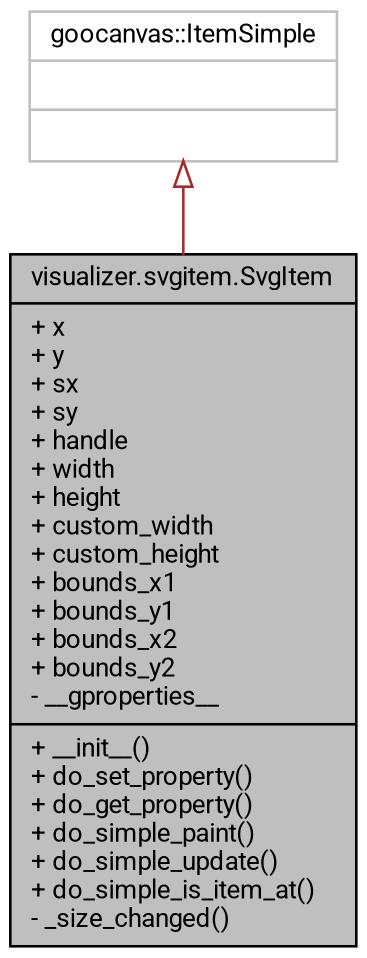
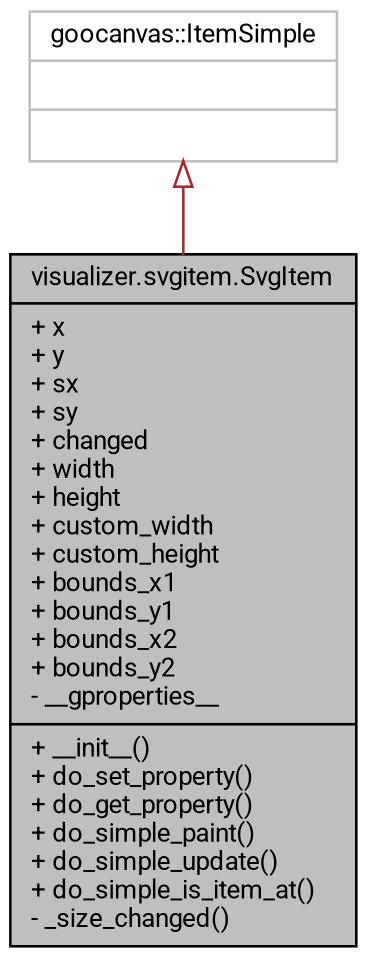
(80, 442) -> (90, 442)
